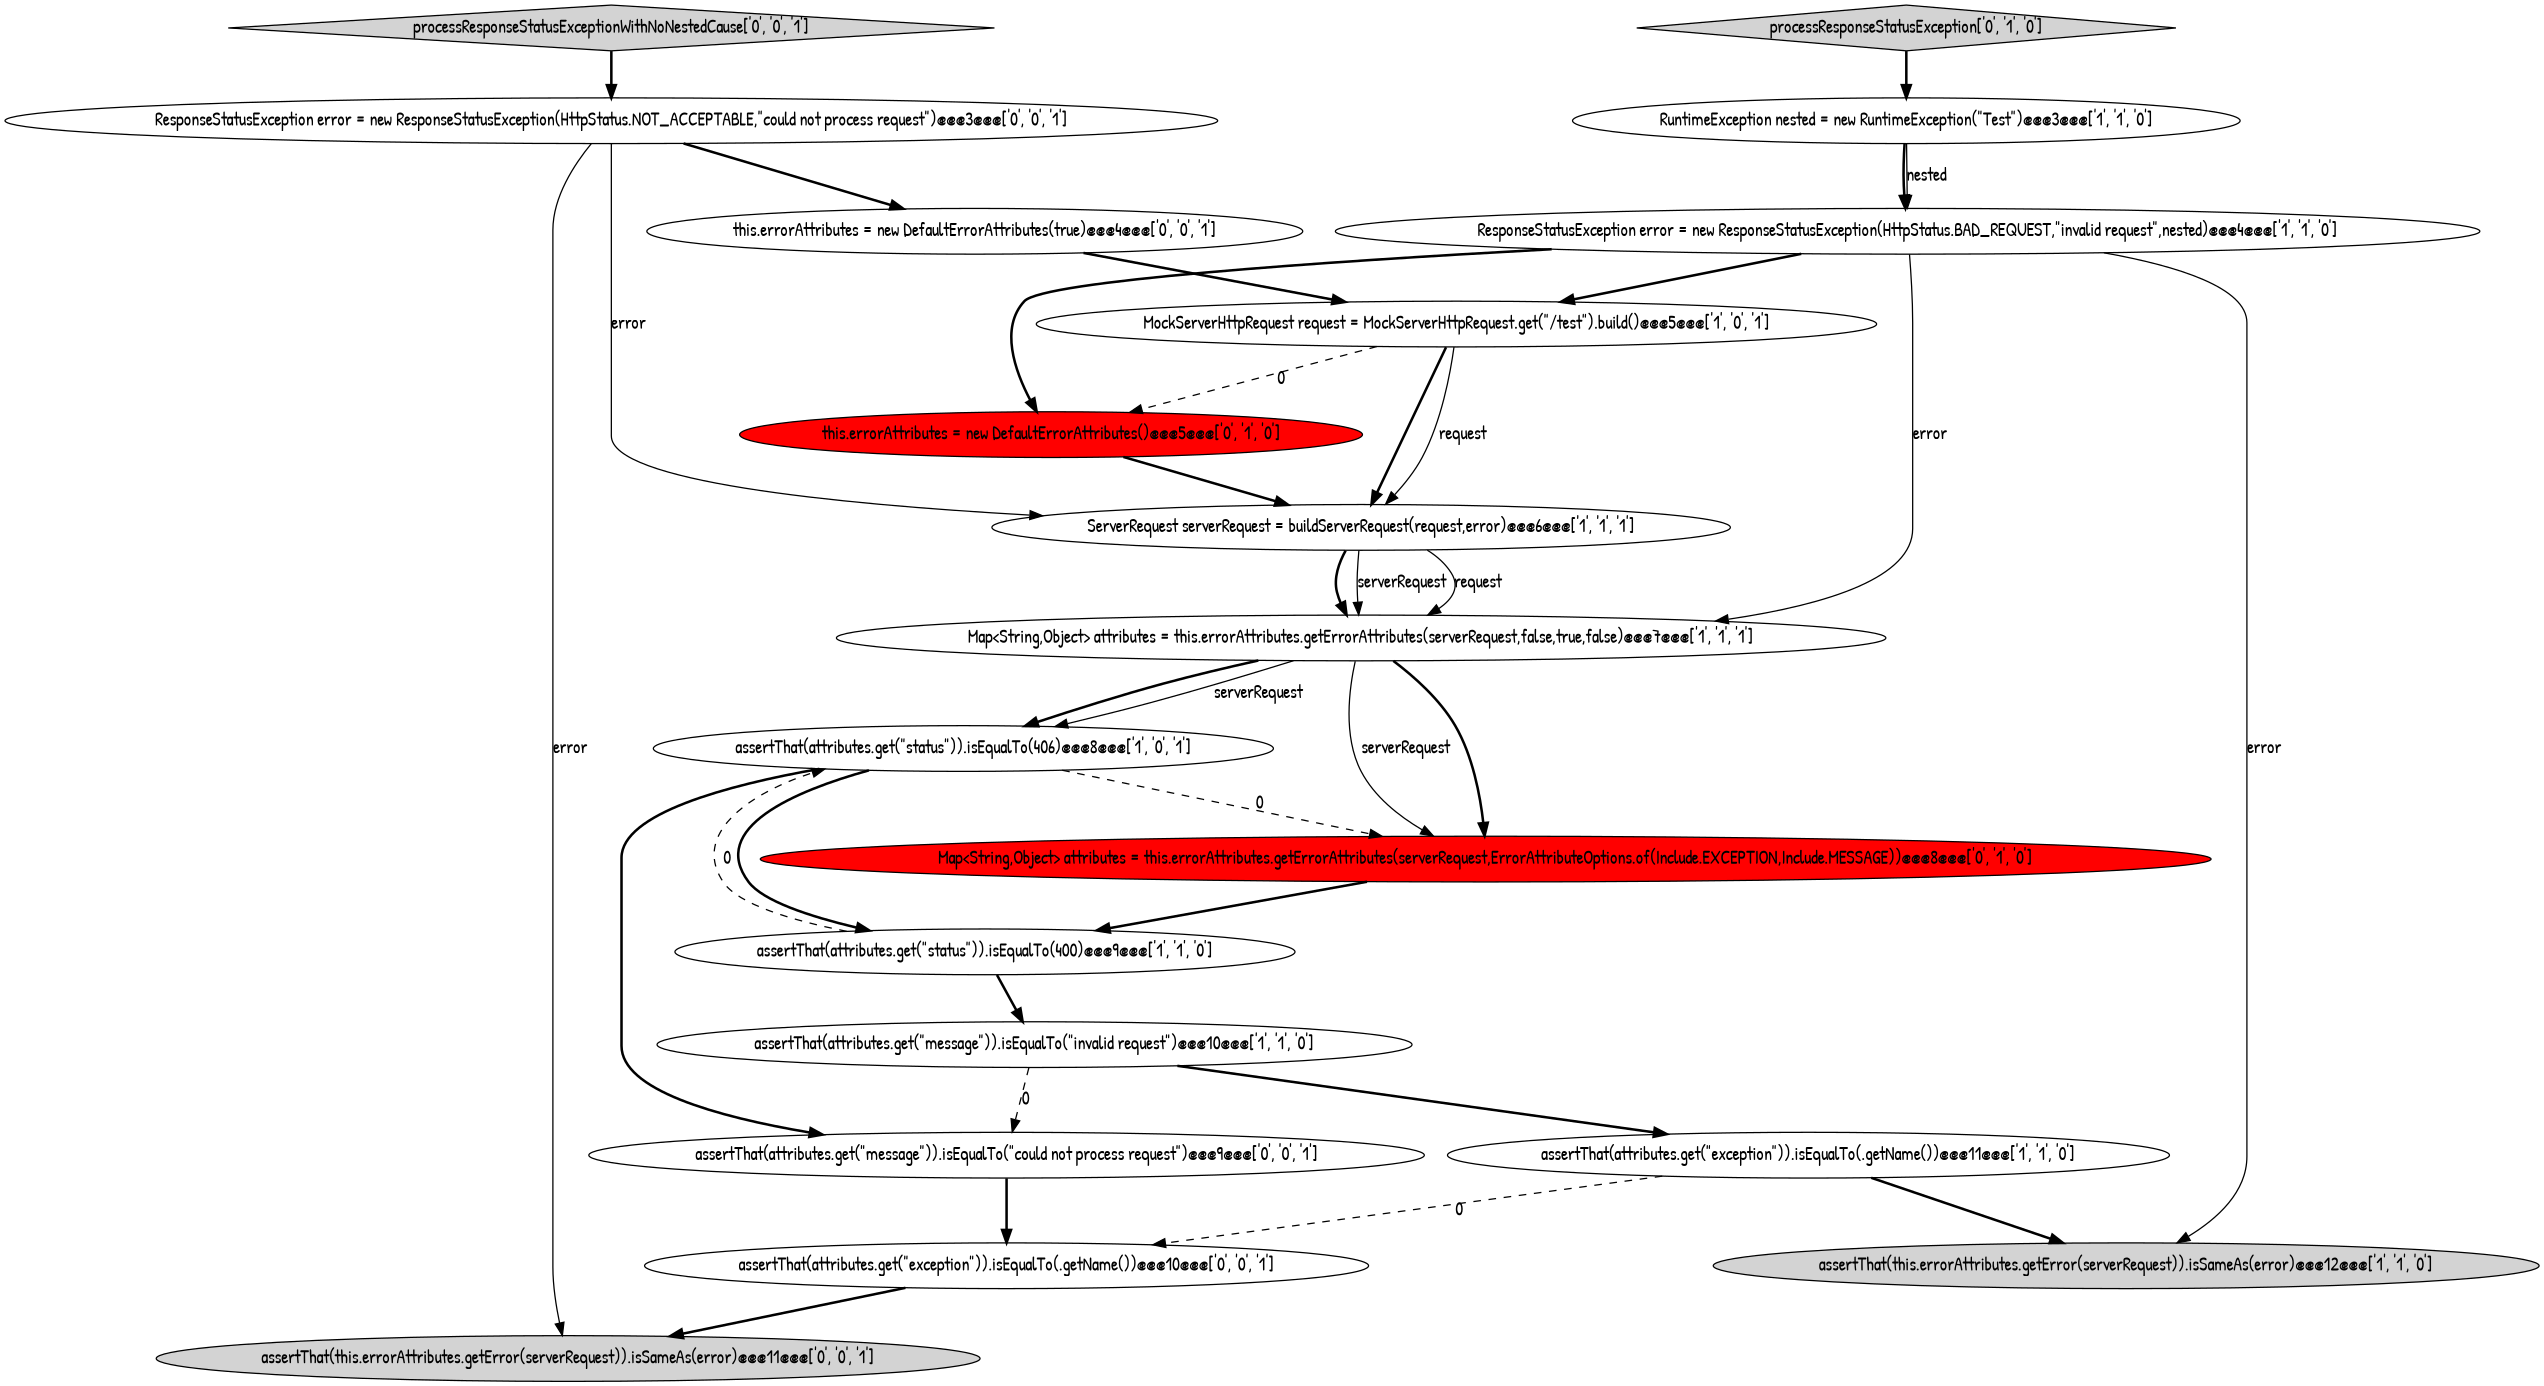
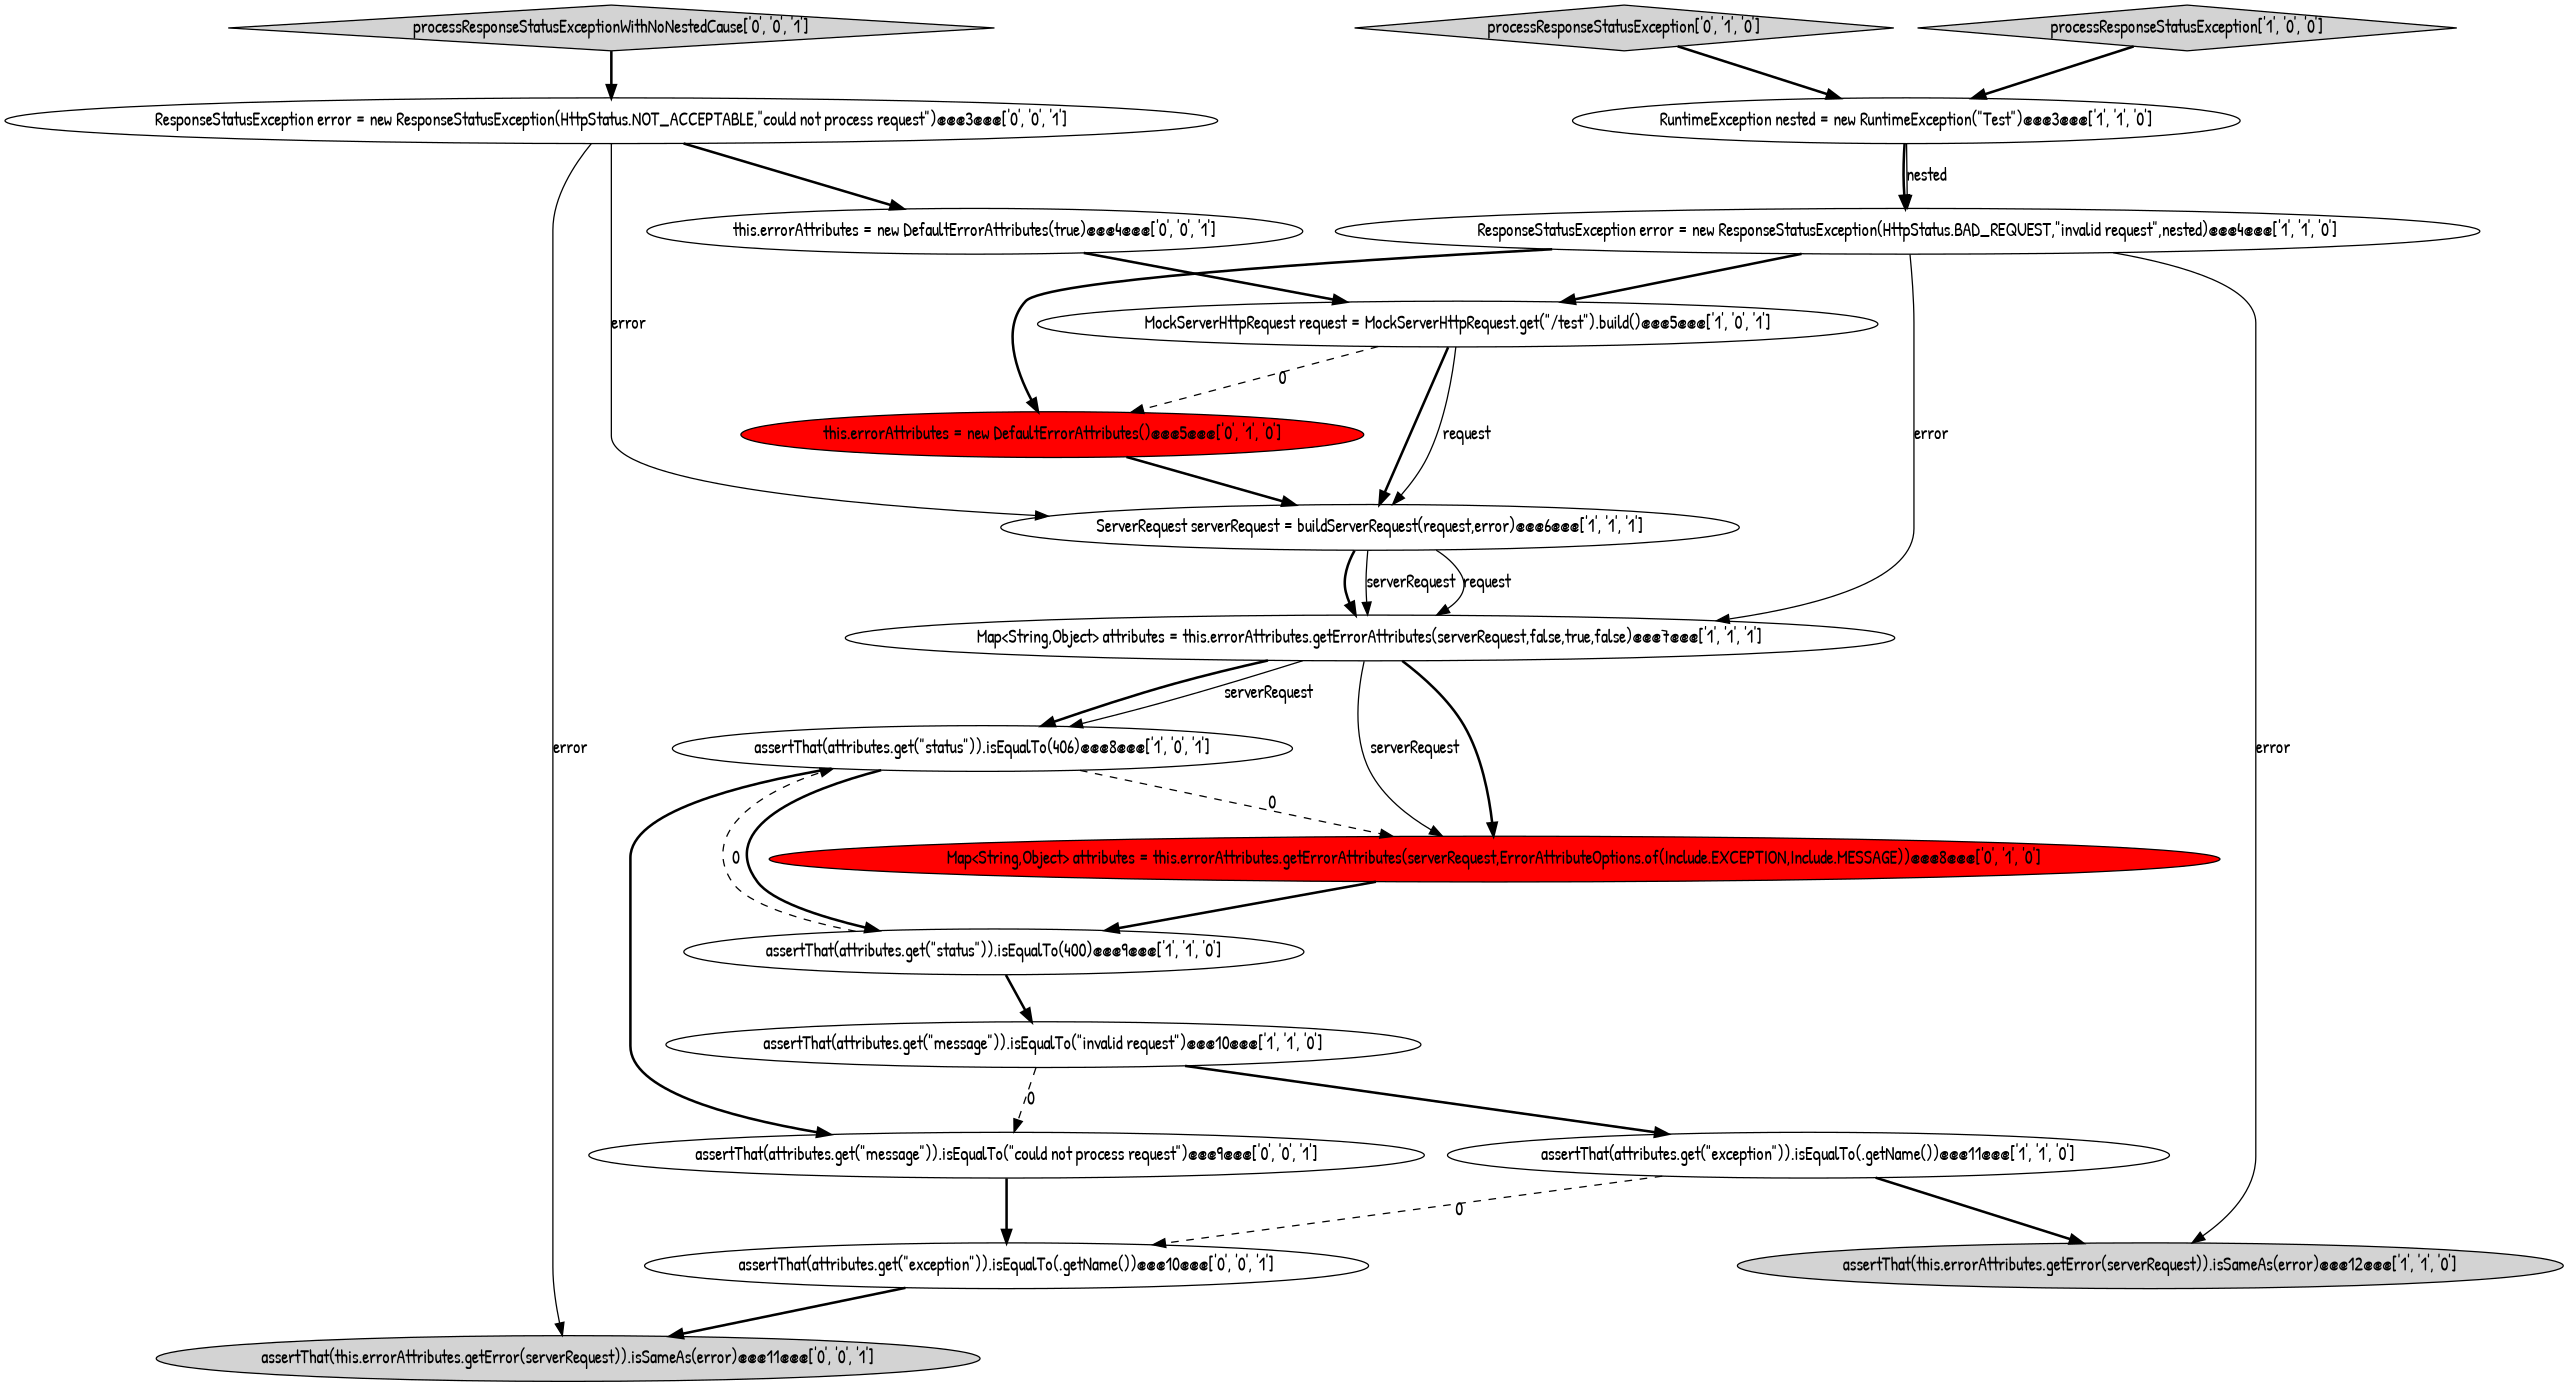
none -> (2187, 28)
